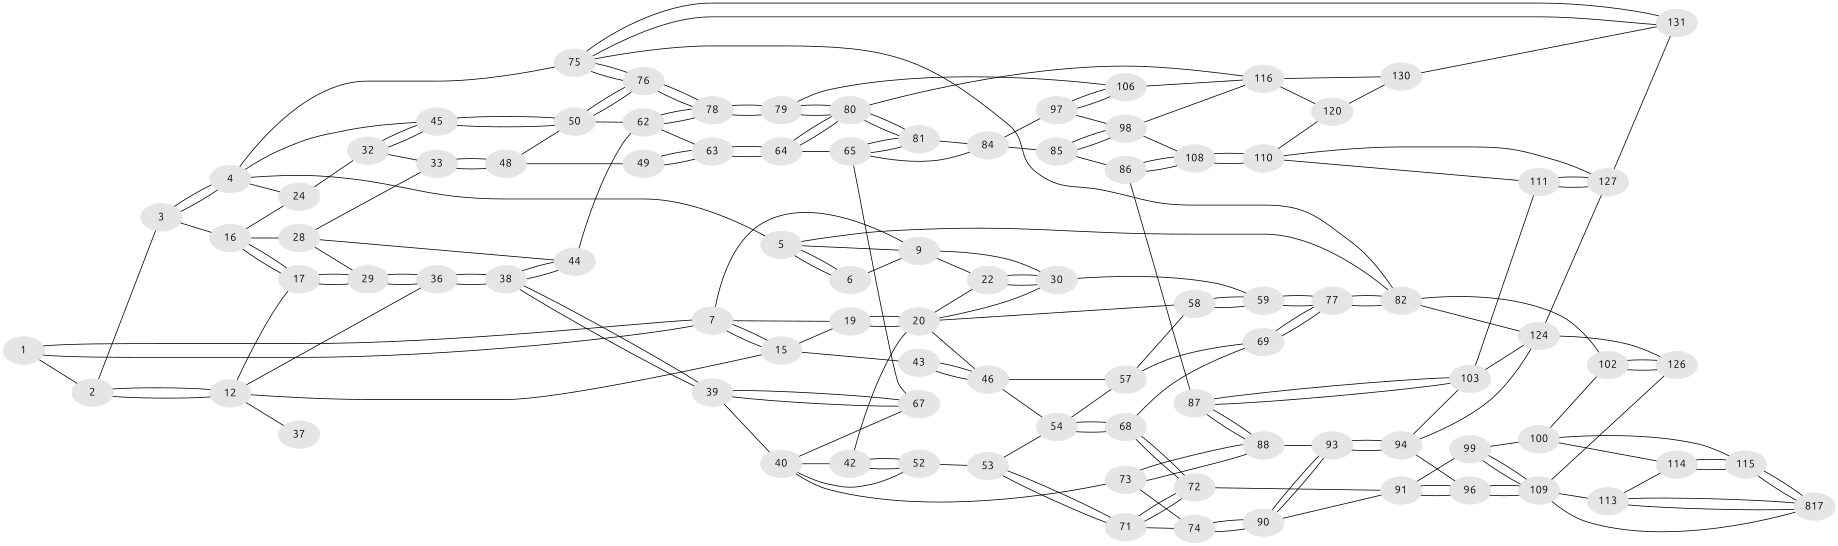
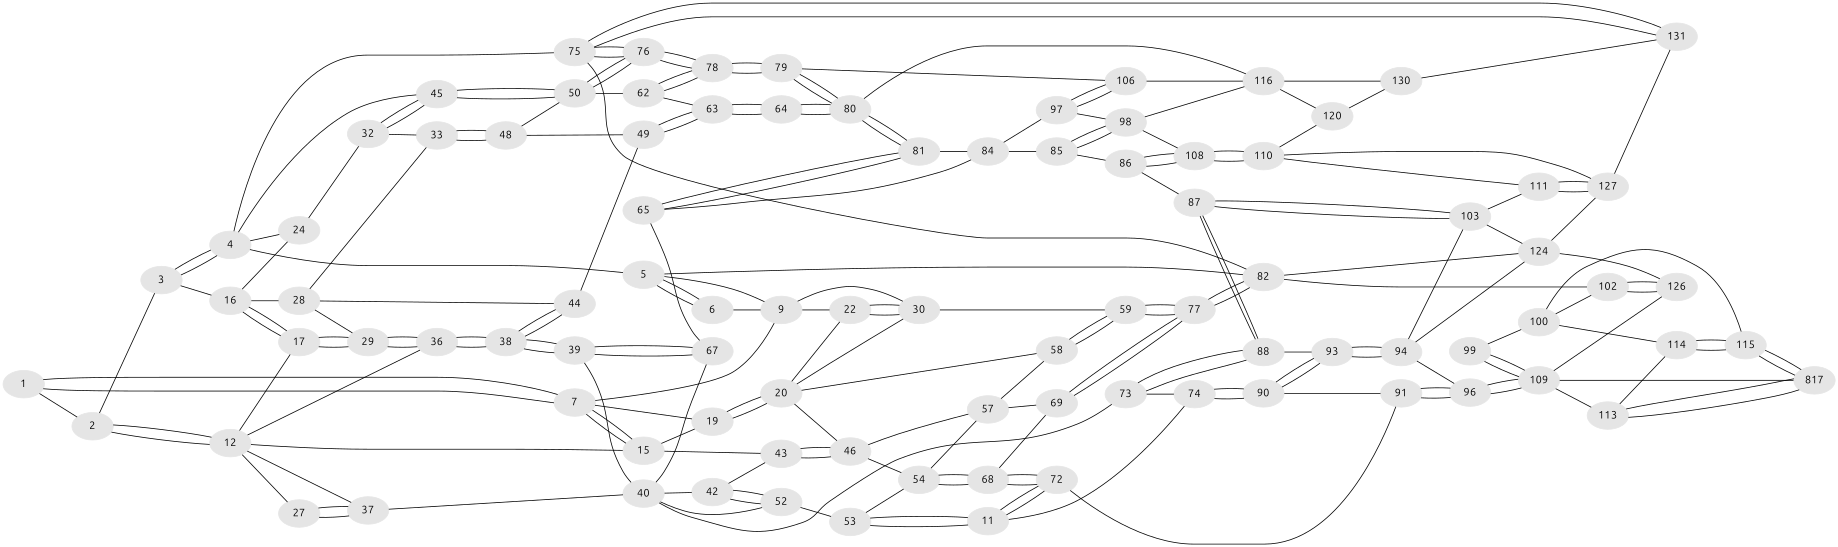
(816, 152) -> none
(600, 188) -> (609, 219)
(875, 389) -> (747, 473)
(1432, 472) -> none
none -> (506, 502)
none -> (299, 514)
(1126, 527) -> (988, 521)
